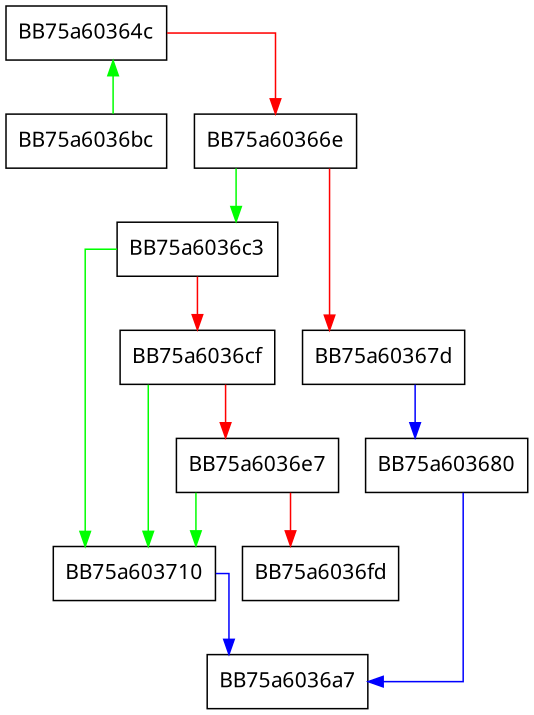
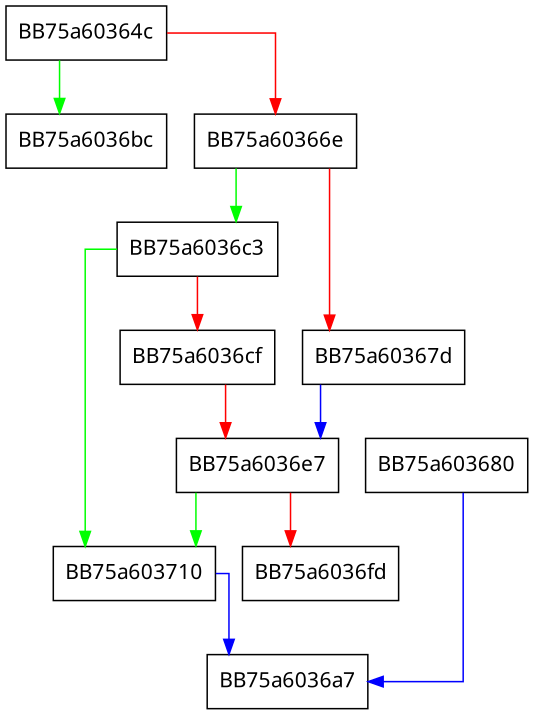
(113, 95) -> (60, 79)
(415, 404) -> (321, 404)
(148, 458) -> none
